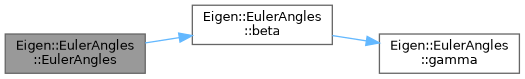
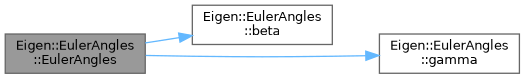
(349, 38) -> (256, 57)
